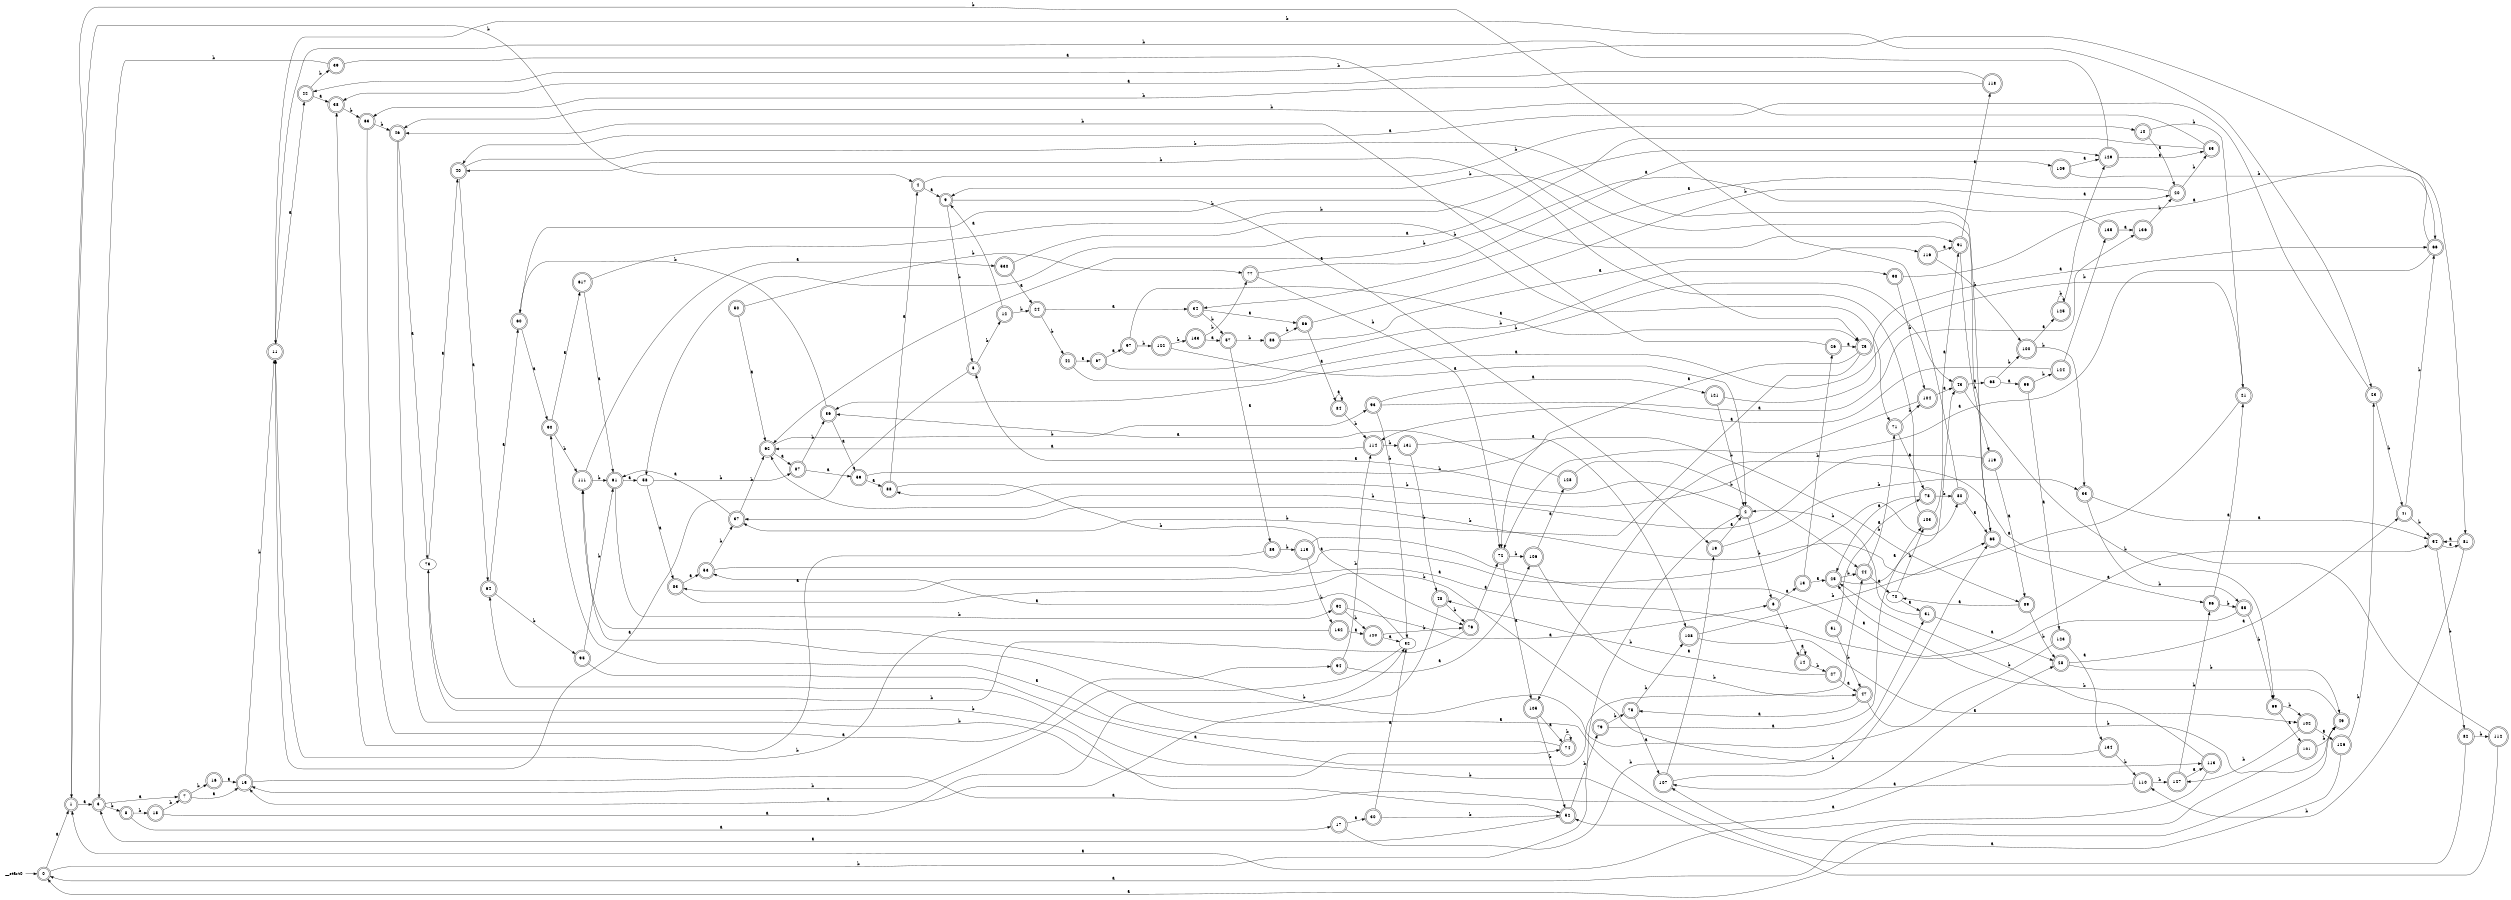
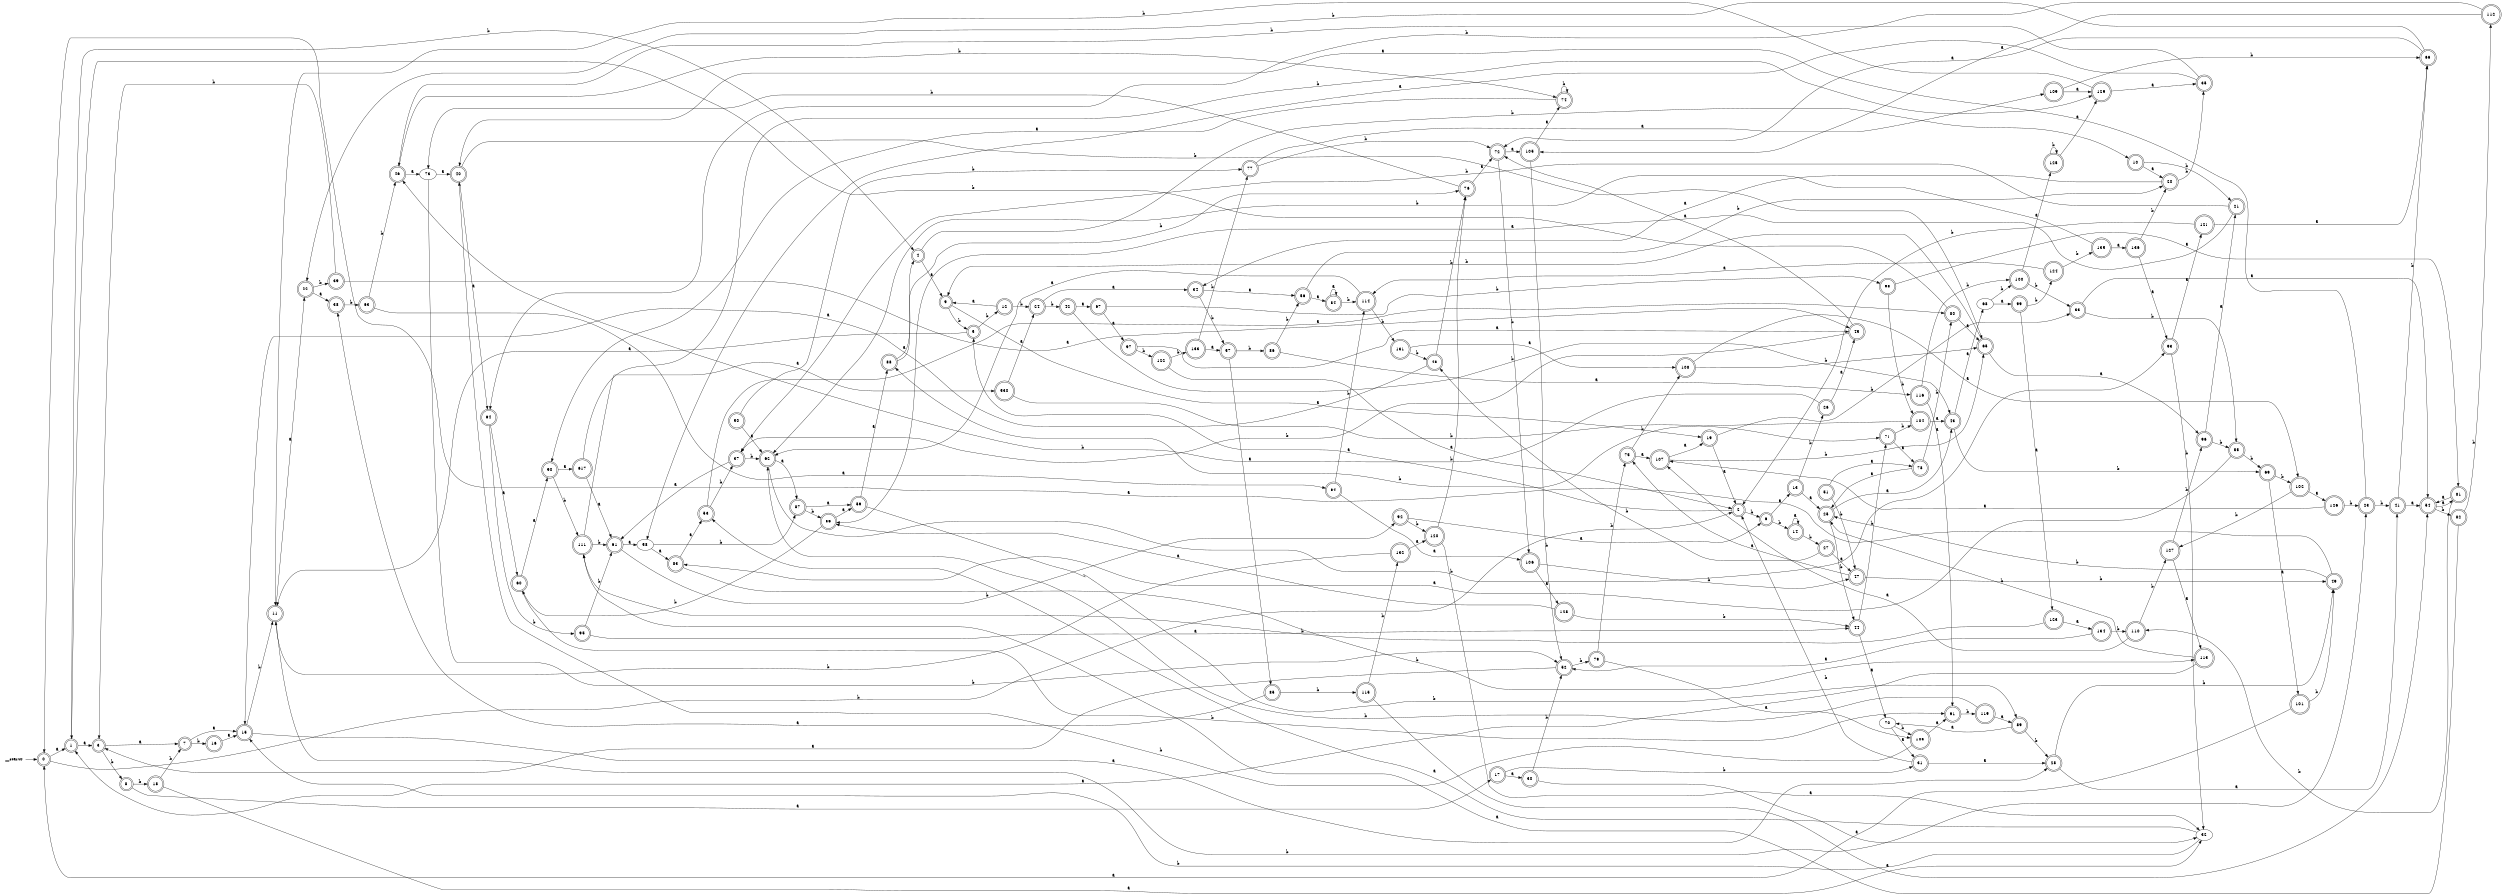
(1992, 84) -> none
(1804, 411) -> (2153, 297)
(2420, 522) -> (2413, 503)
